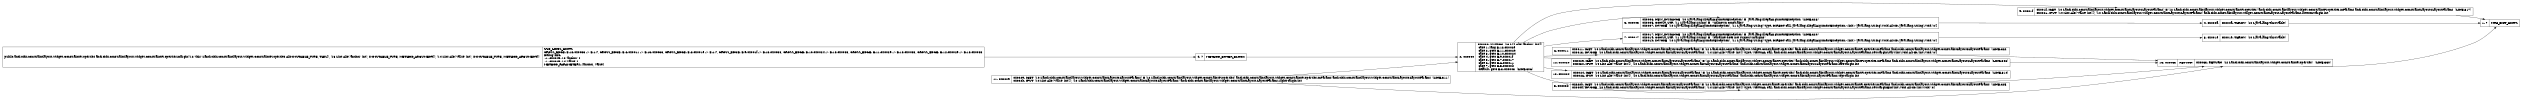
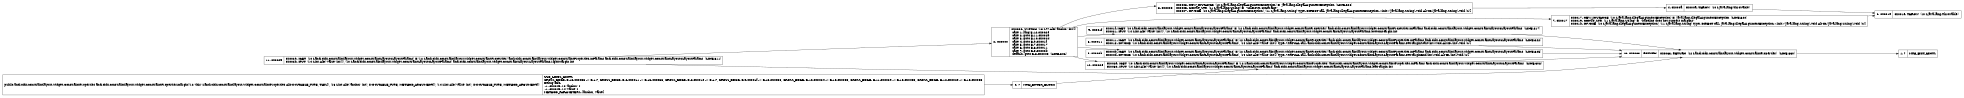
(2469, 17) -> (1595, 40)
(2383, 23) -> (1813, 11)
(1570, 56) -> none
(1225, 57) -> (1039, 85)
(1351, 57) -> (1156, 76)
(1781, 75) -> none
